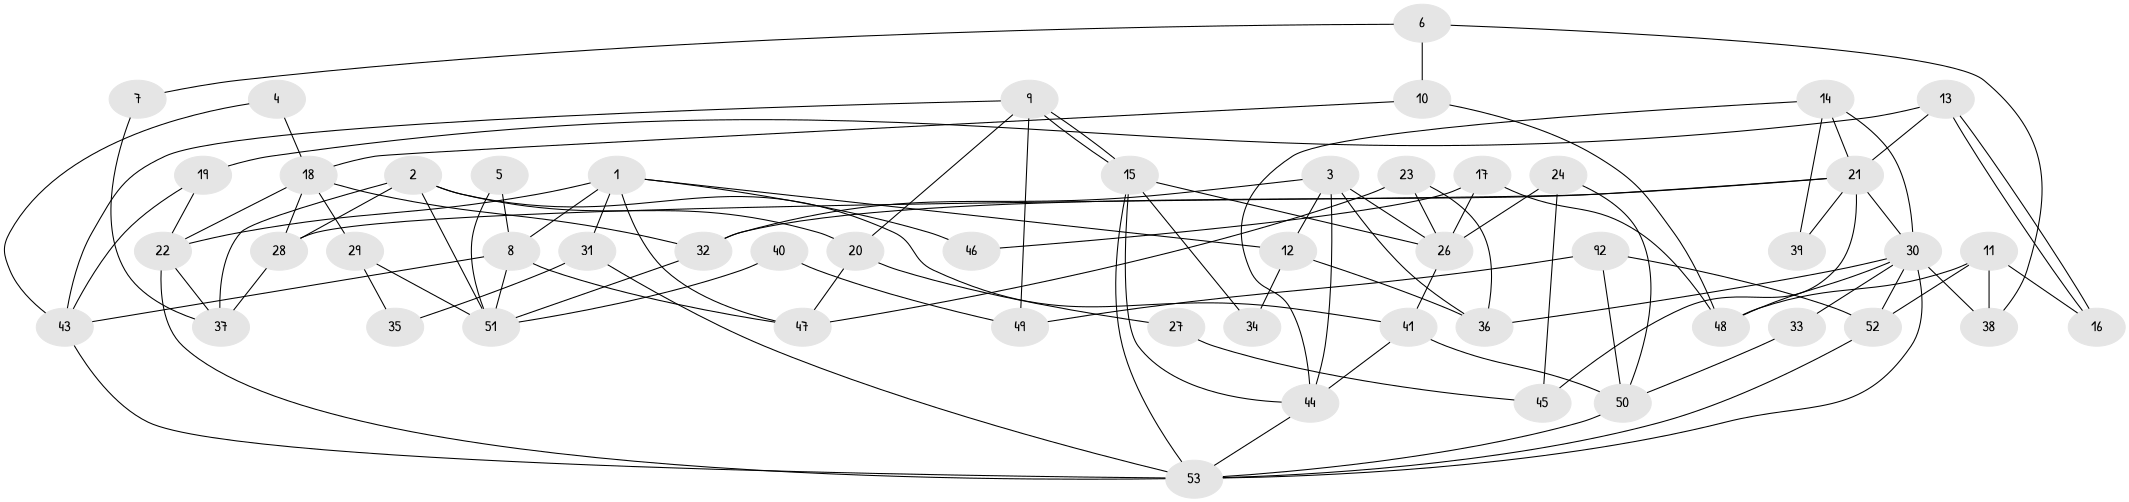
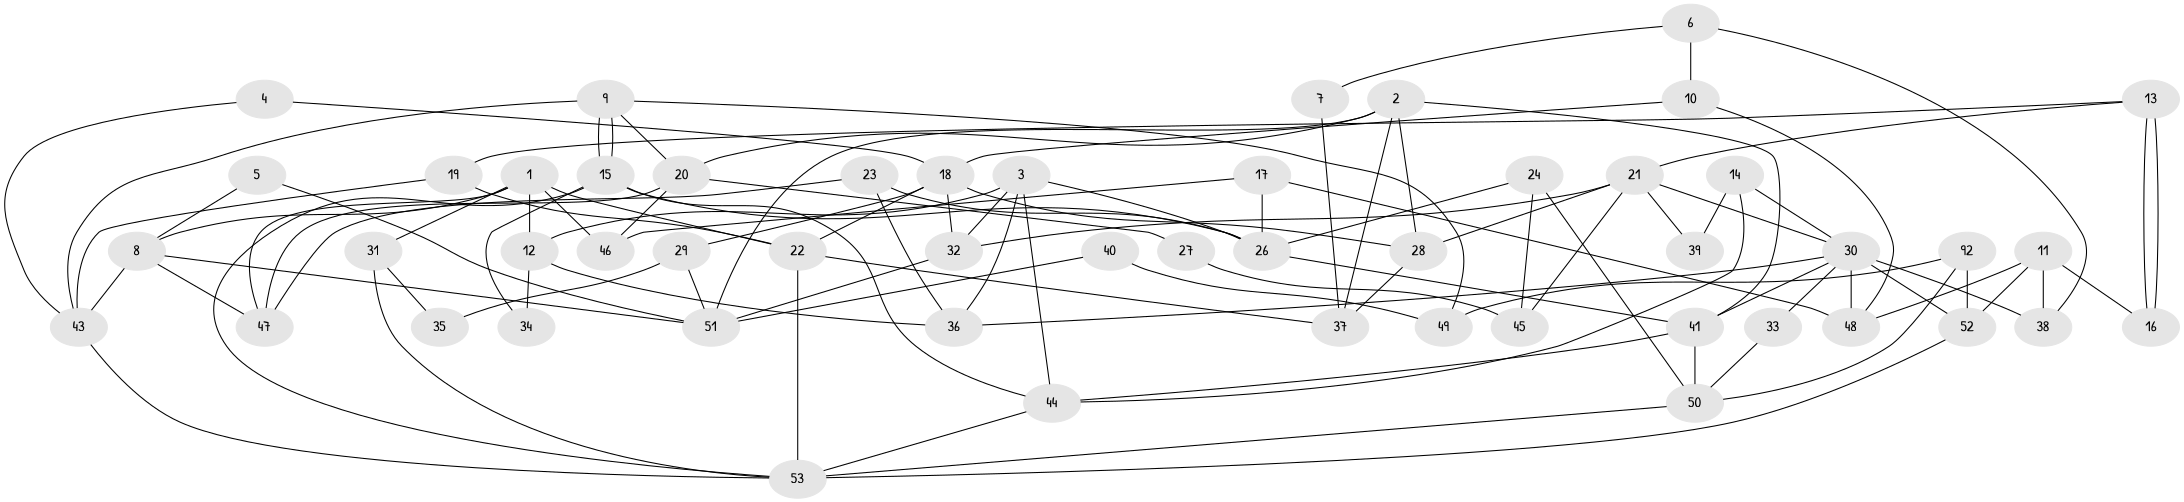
(1840, 137) -> none
none -> (649, 208)
(1618, 444) -> (1773, 289)
